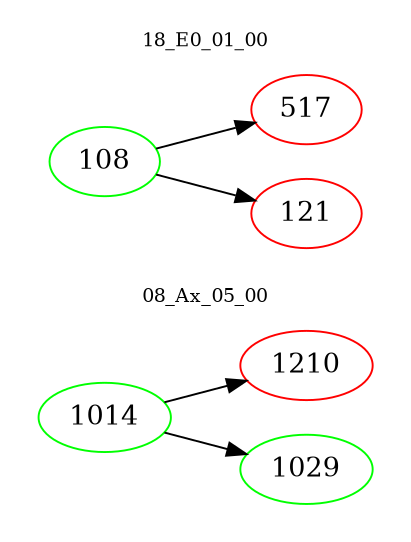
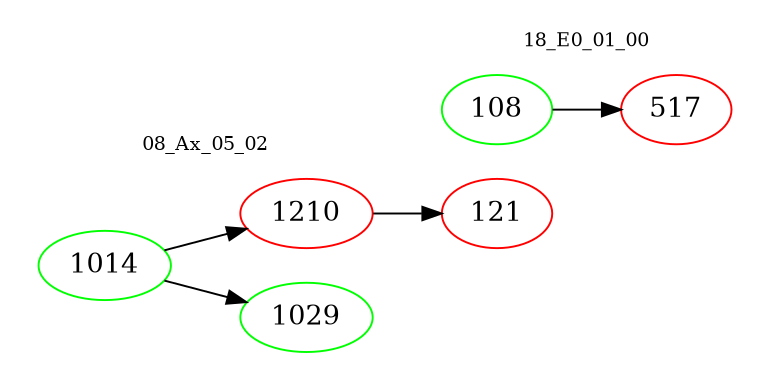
(196, 185) -> (400, 214)
(206, 297) -> (206, 145)
